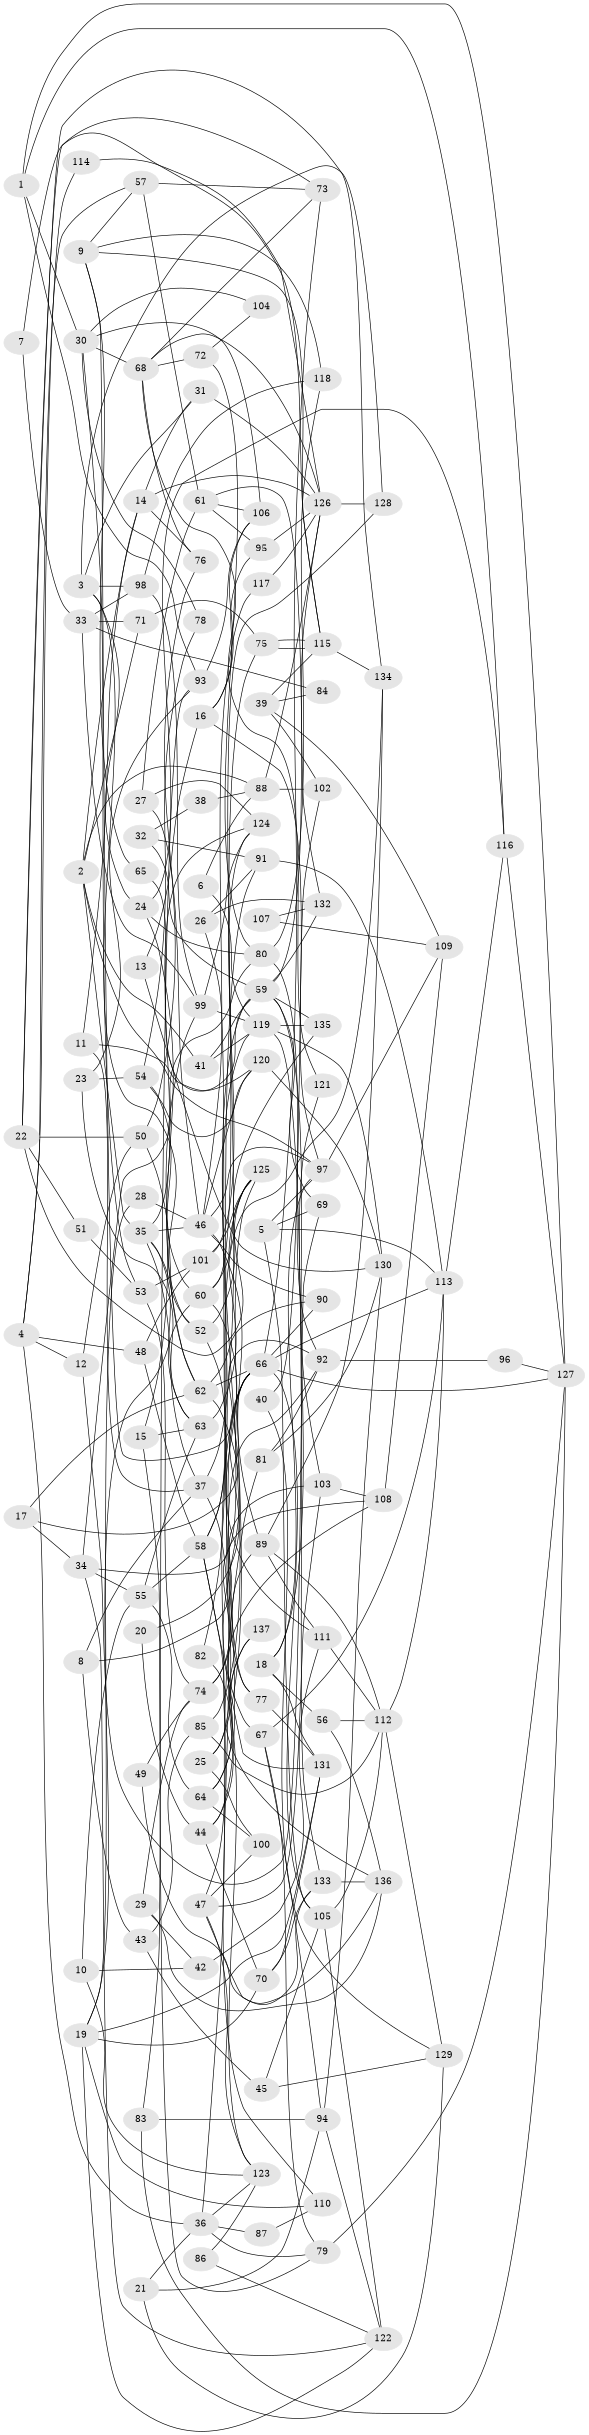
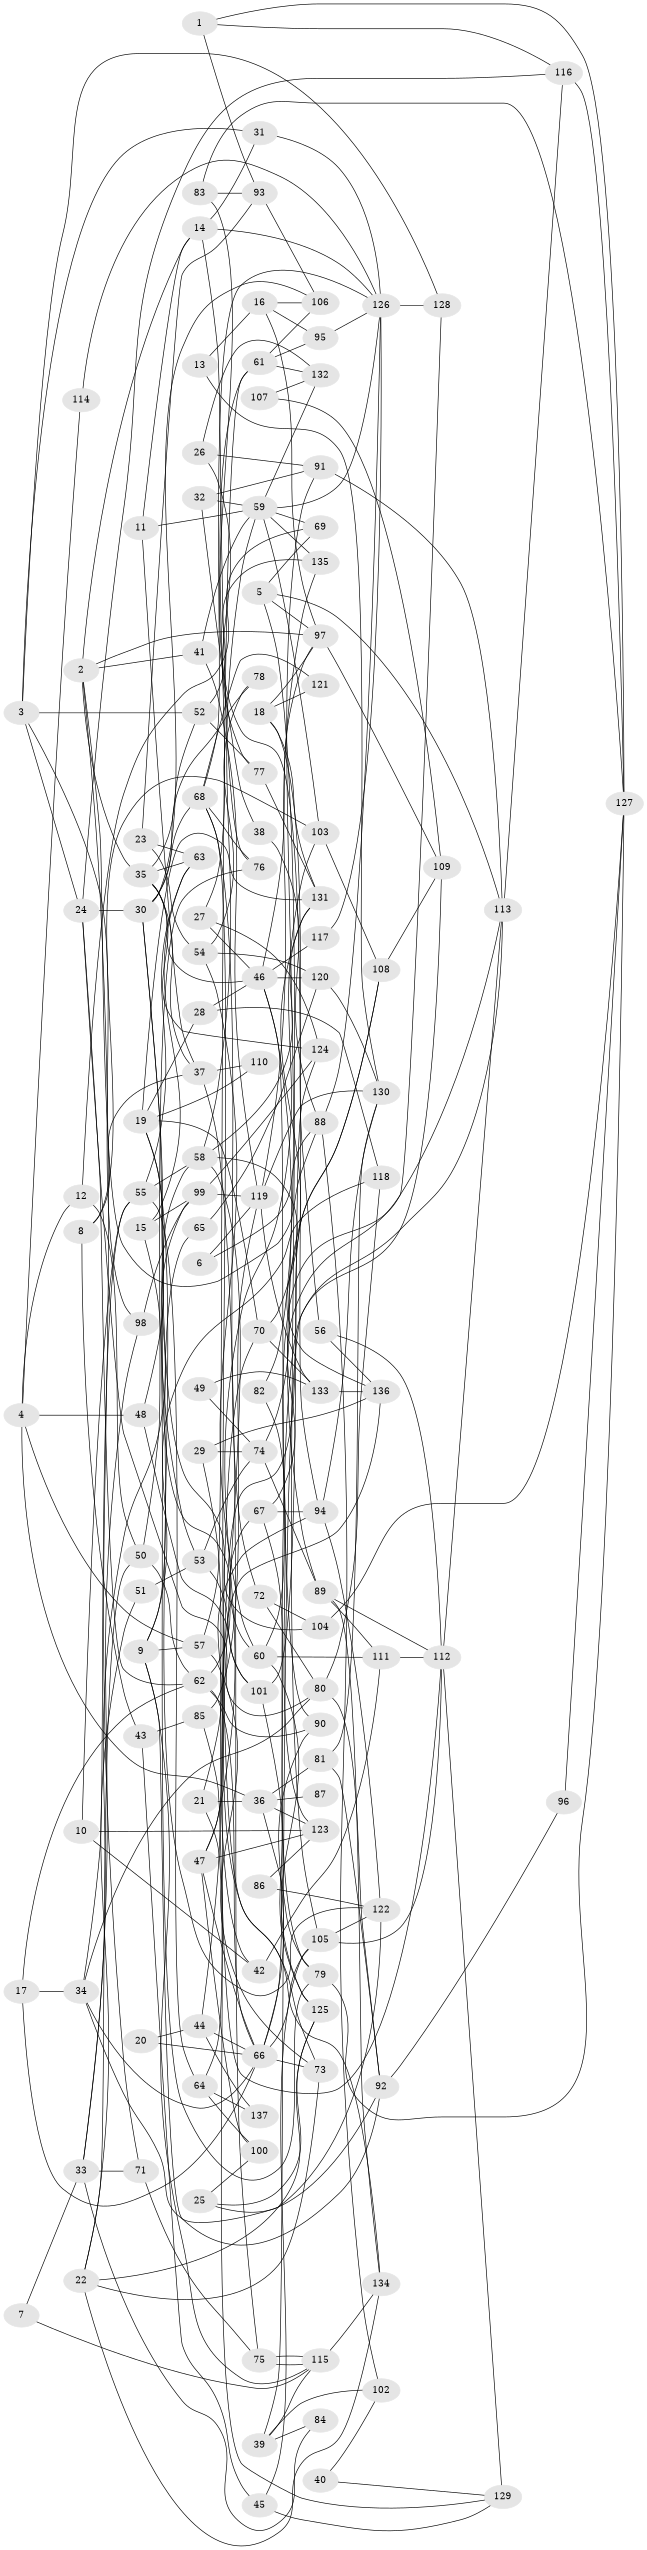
(46, 250) -> (111, 911)
(195, 442) -> (338, 1032)
(233, 1299) -> none
(412, 1390) -> (576, 1281)
(289, 2221) -> none
